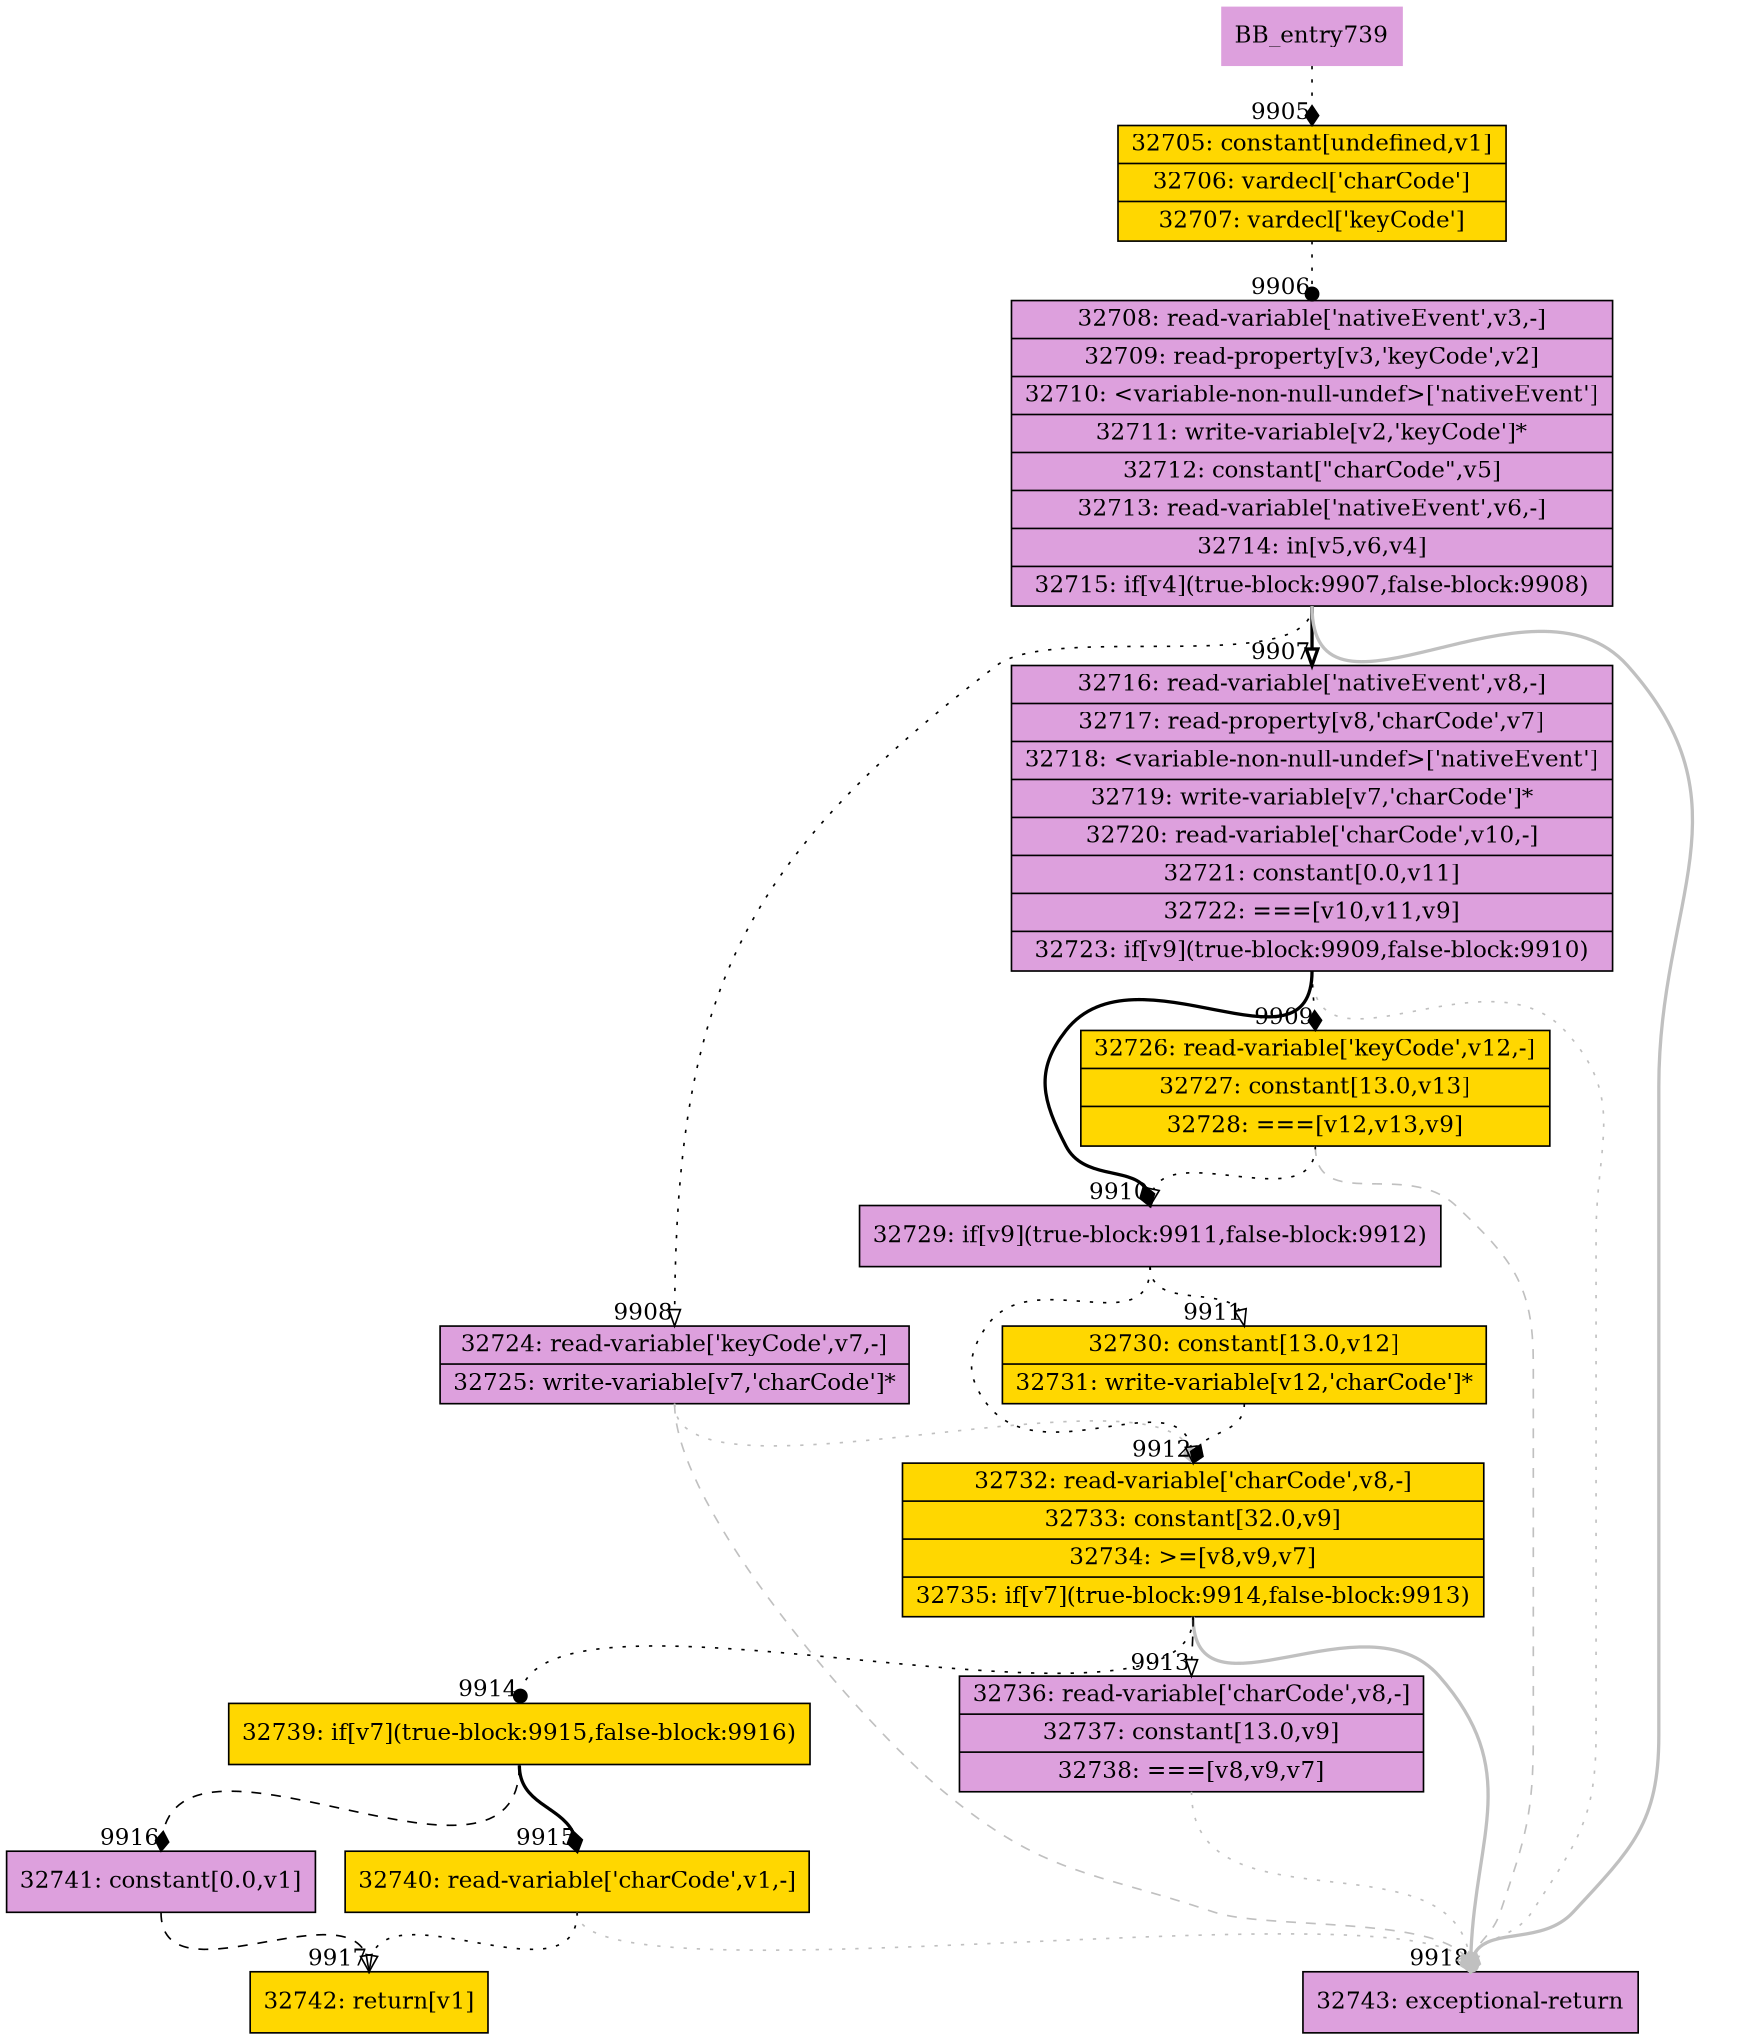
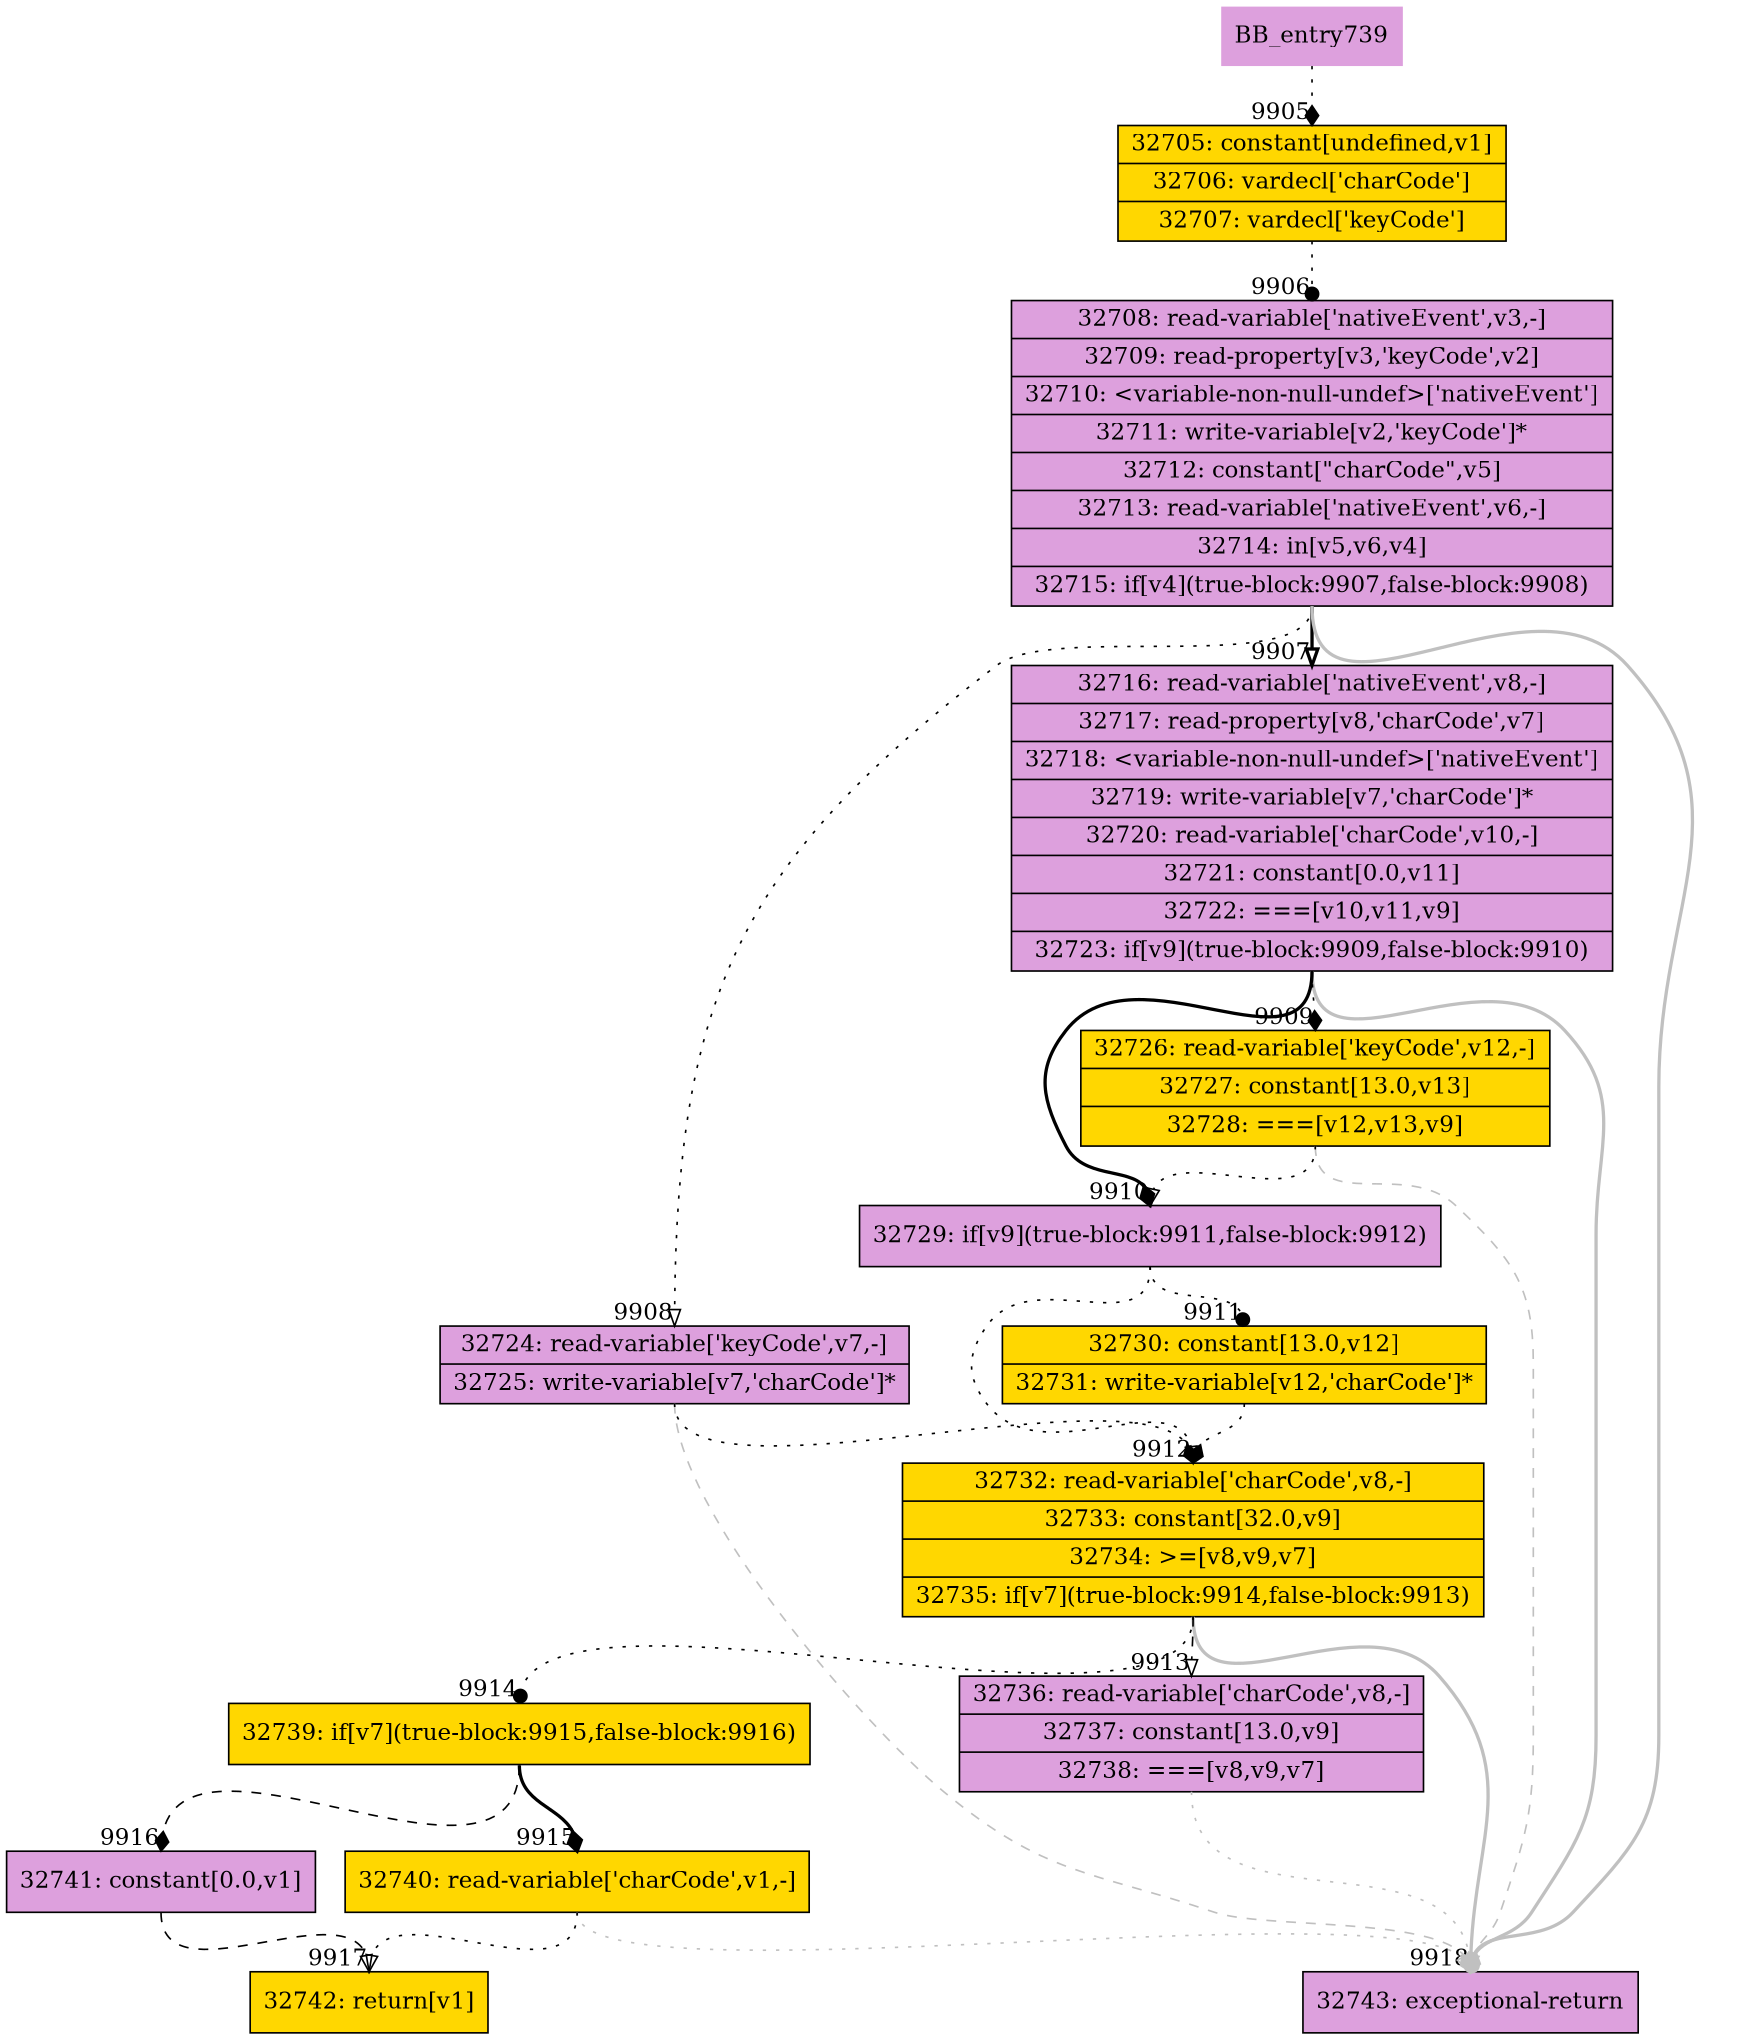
(1190, 1296) -> (1190, 1296)
(1596, 1366) -> (1596, 1366)
(924, 1434) -> (924, 1434)
